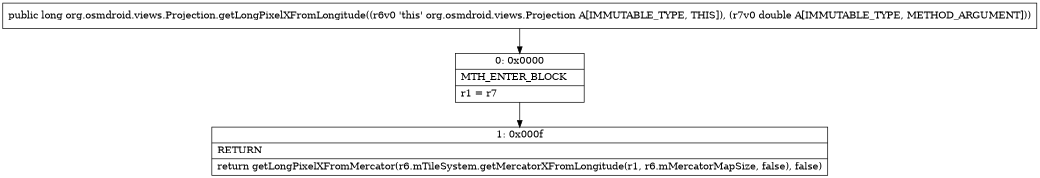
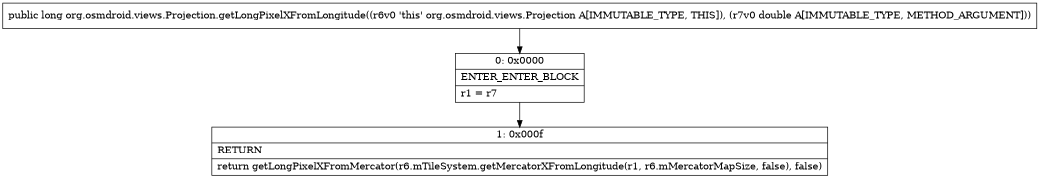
(514, 77) -> (520, 77)
